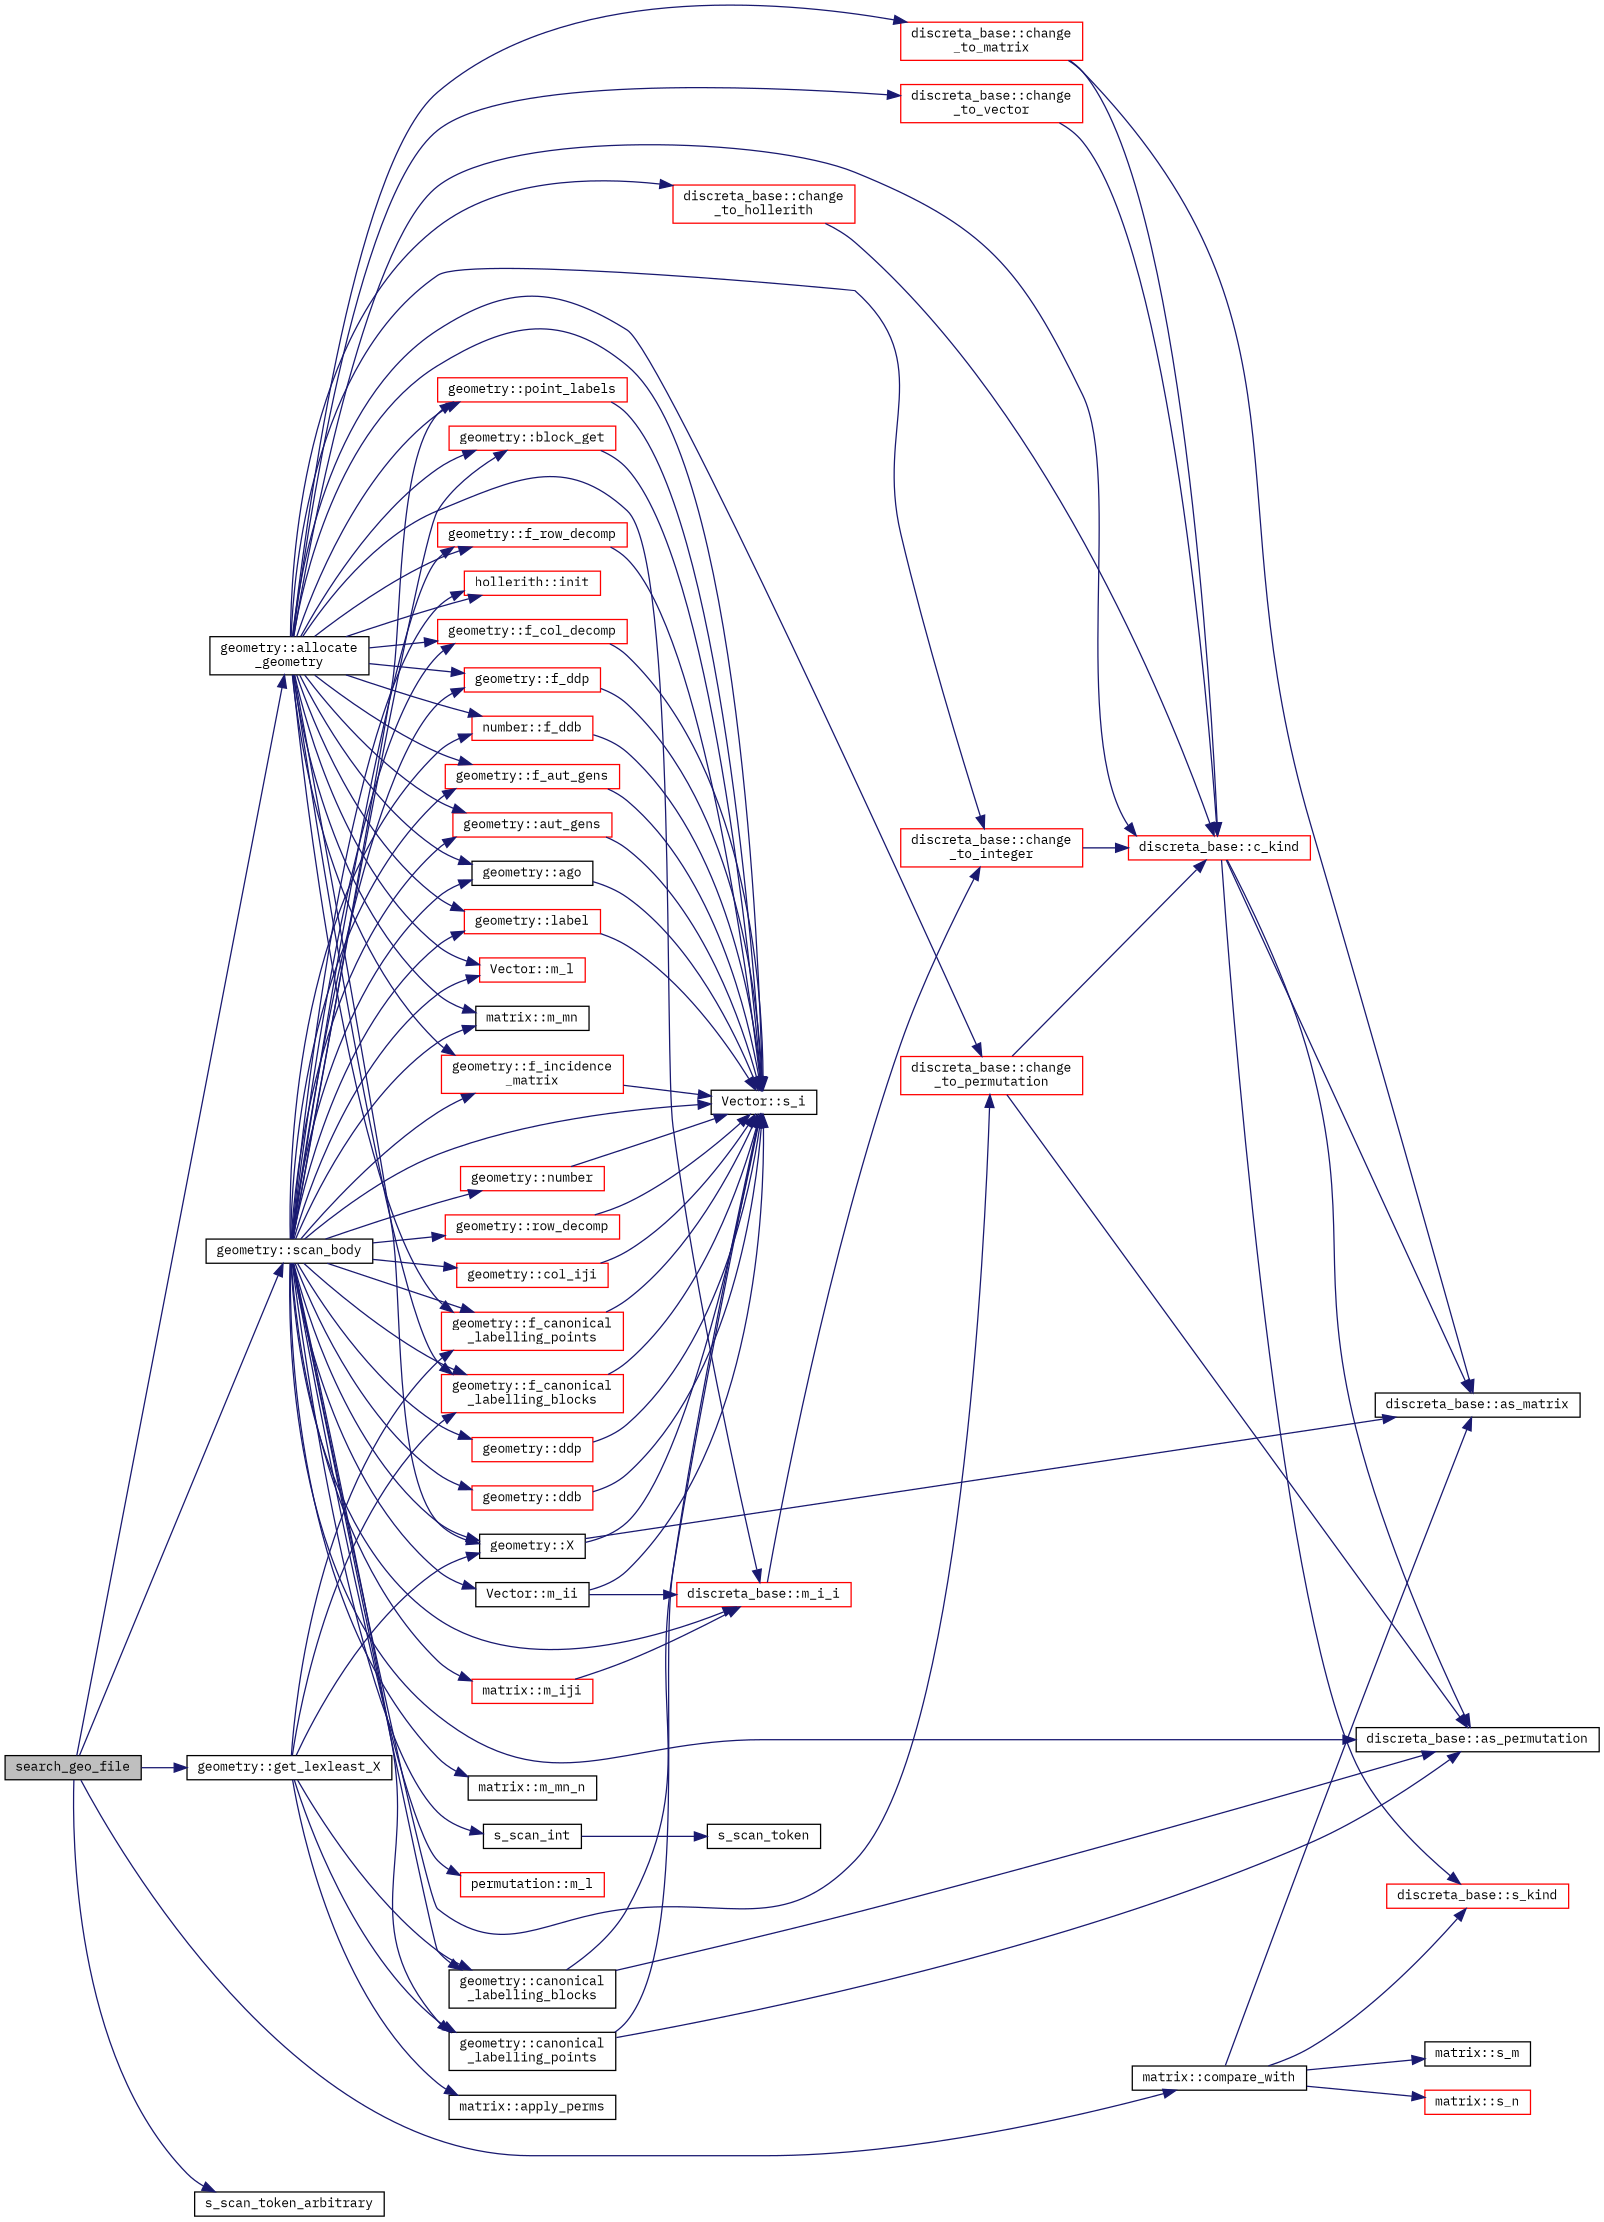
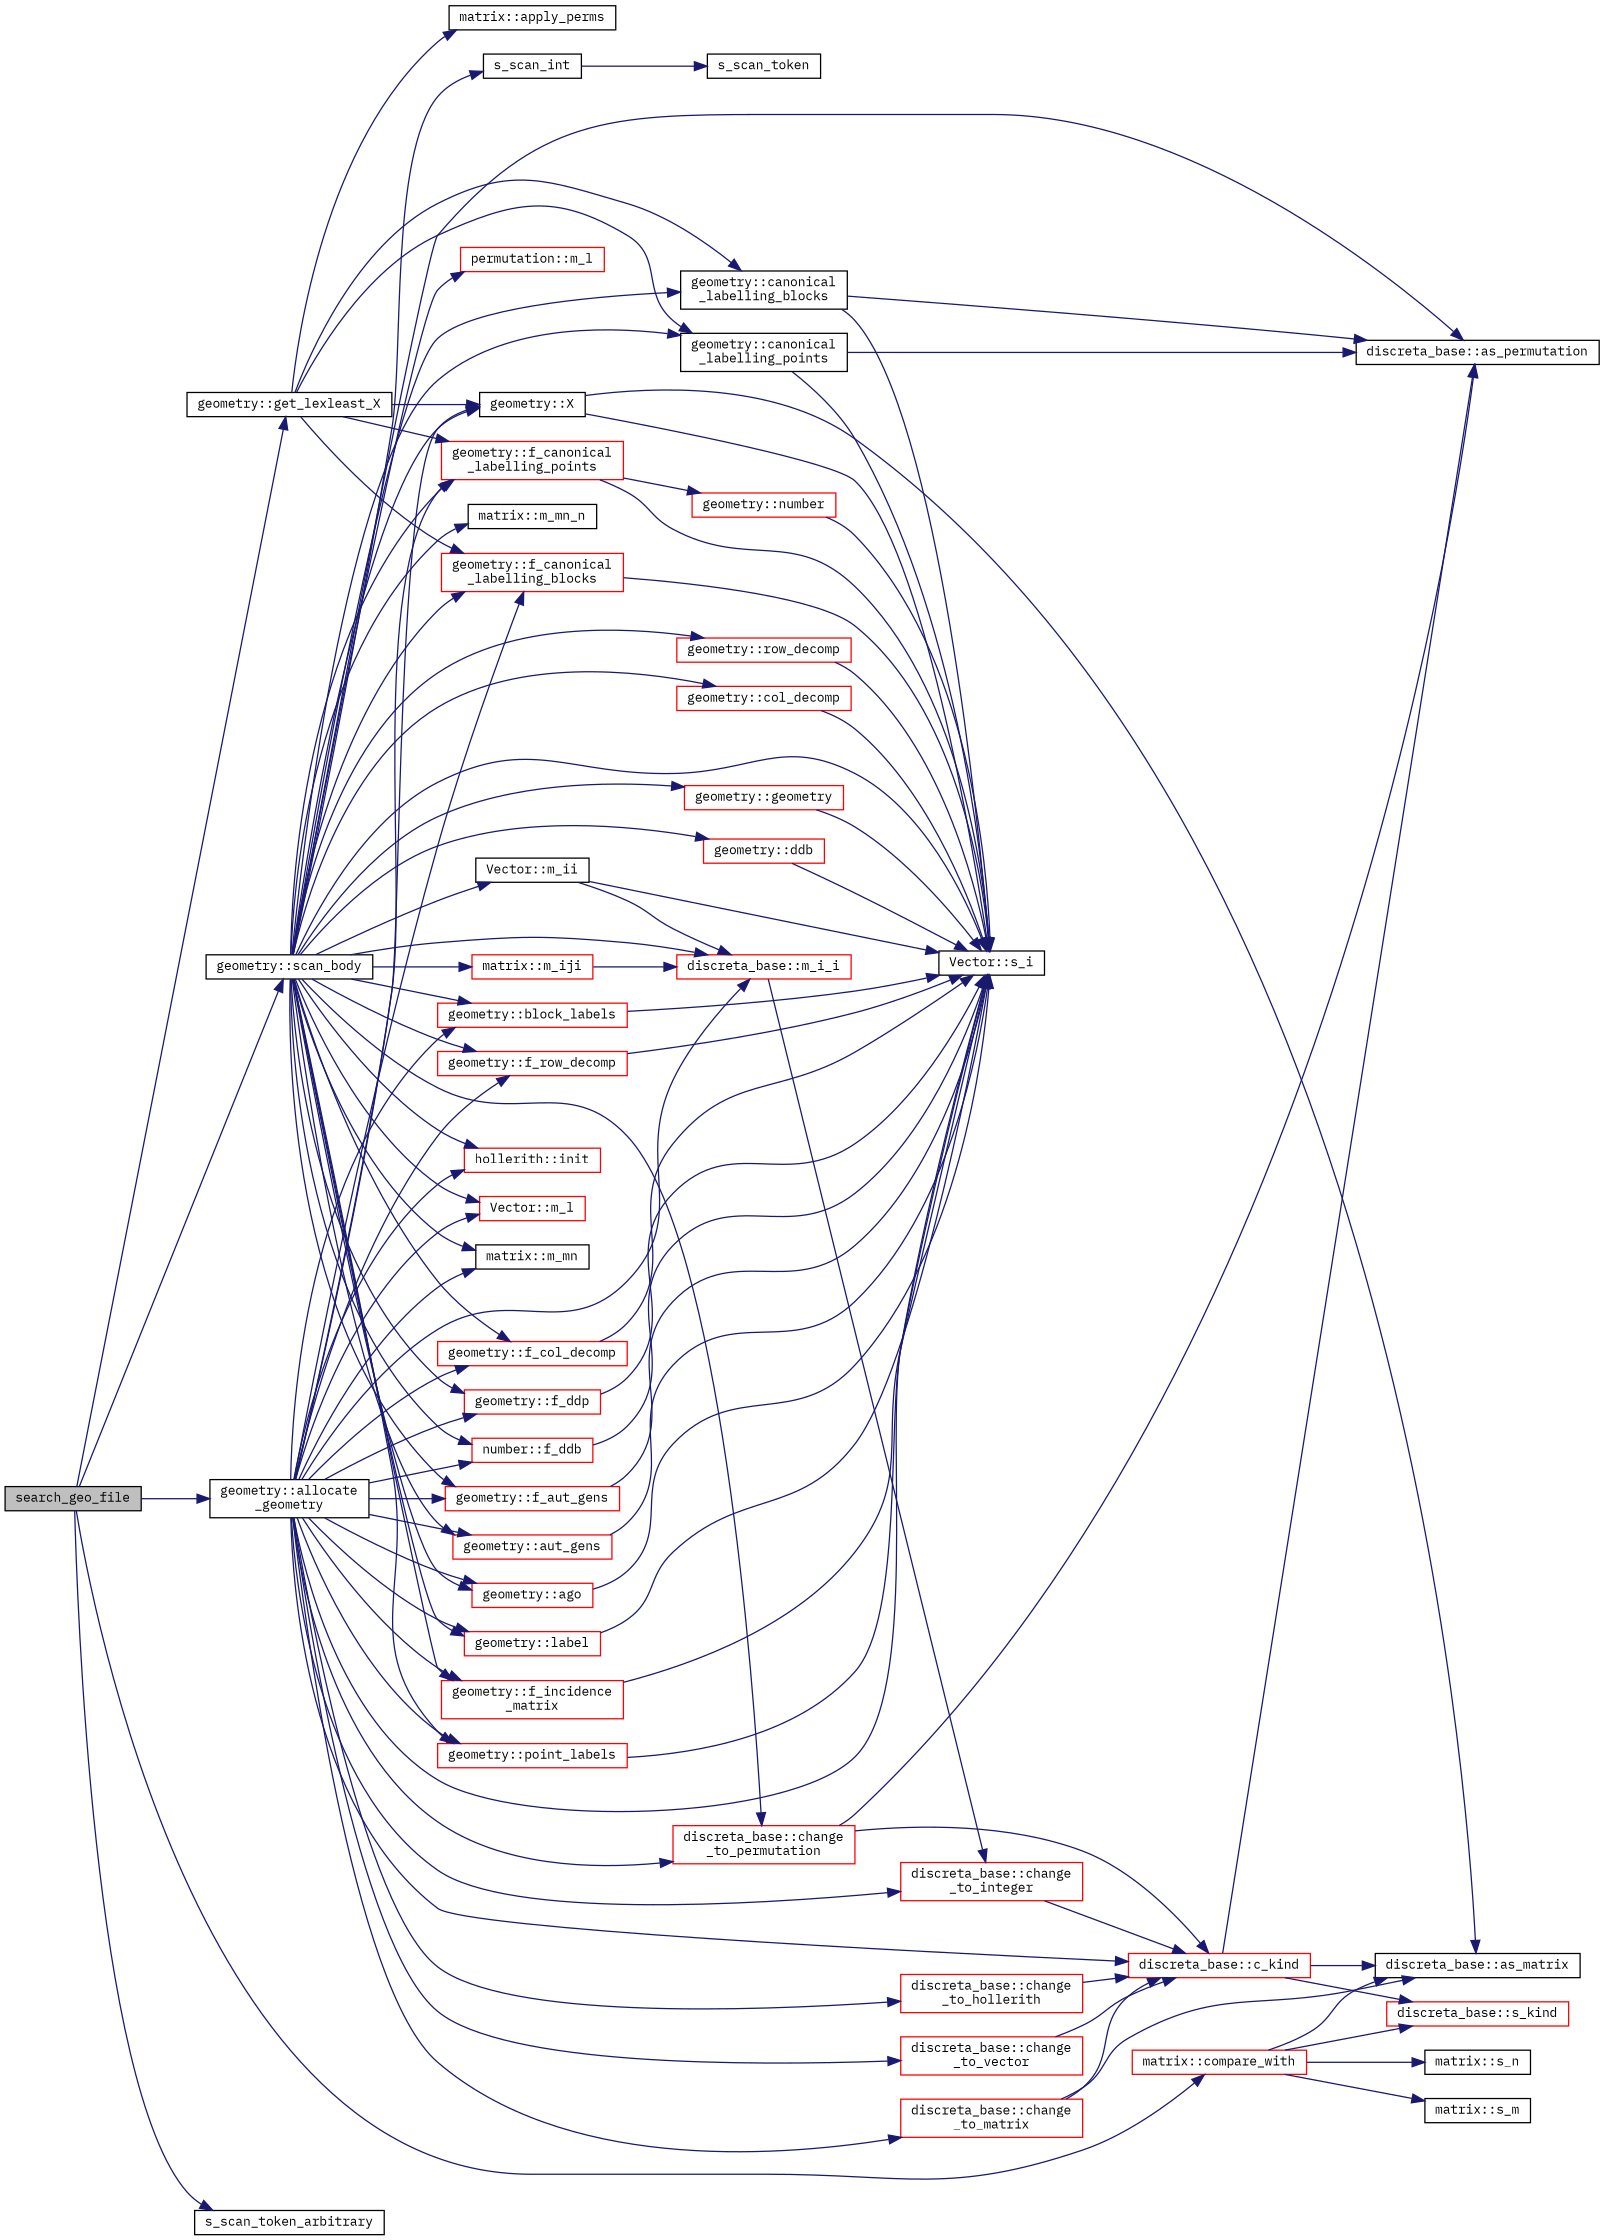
(532, 438) -> (532, 1015)
(532, 873) -> (532, 1595)
(404, 1213) -> (656, 484)
(532, 1275) -> (764, 698)
(532, 1450) -> (764, 798)
(1219, 2078) -> (1219, 2062)
(1478, 2102) -> (1478, 2062)
